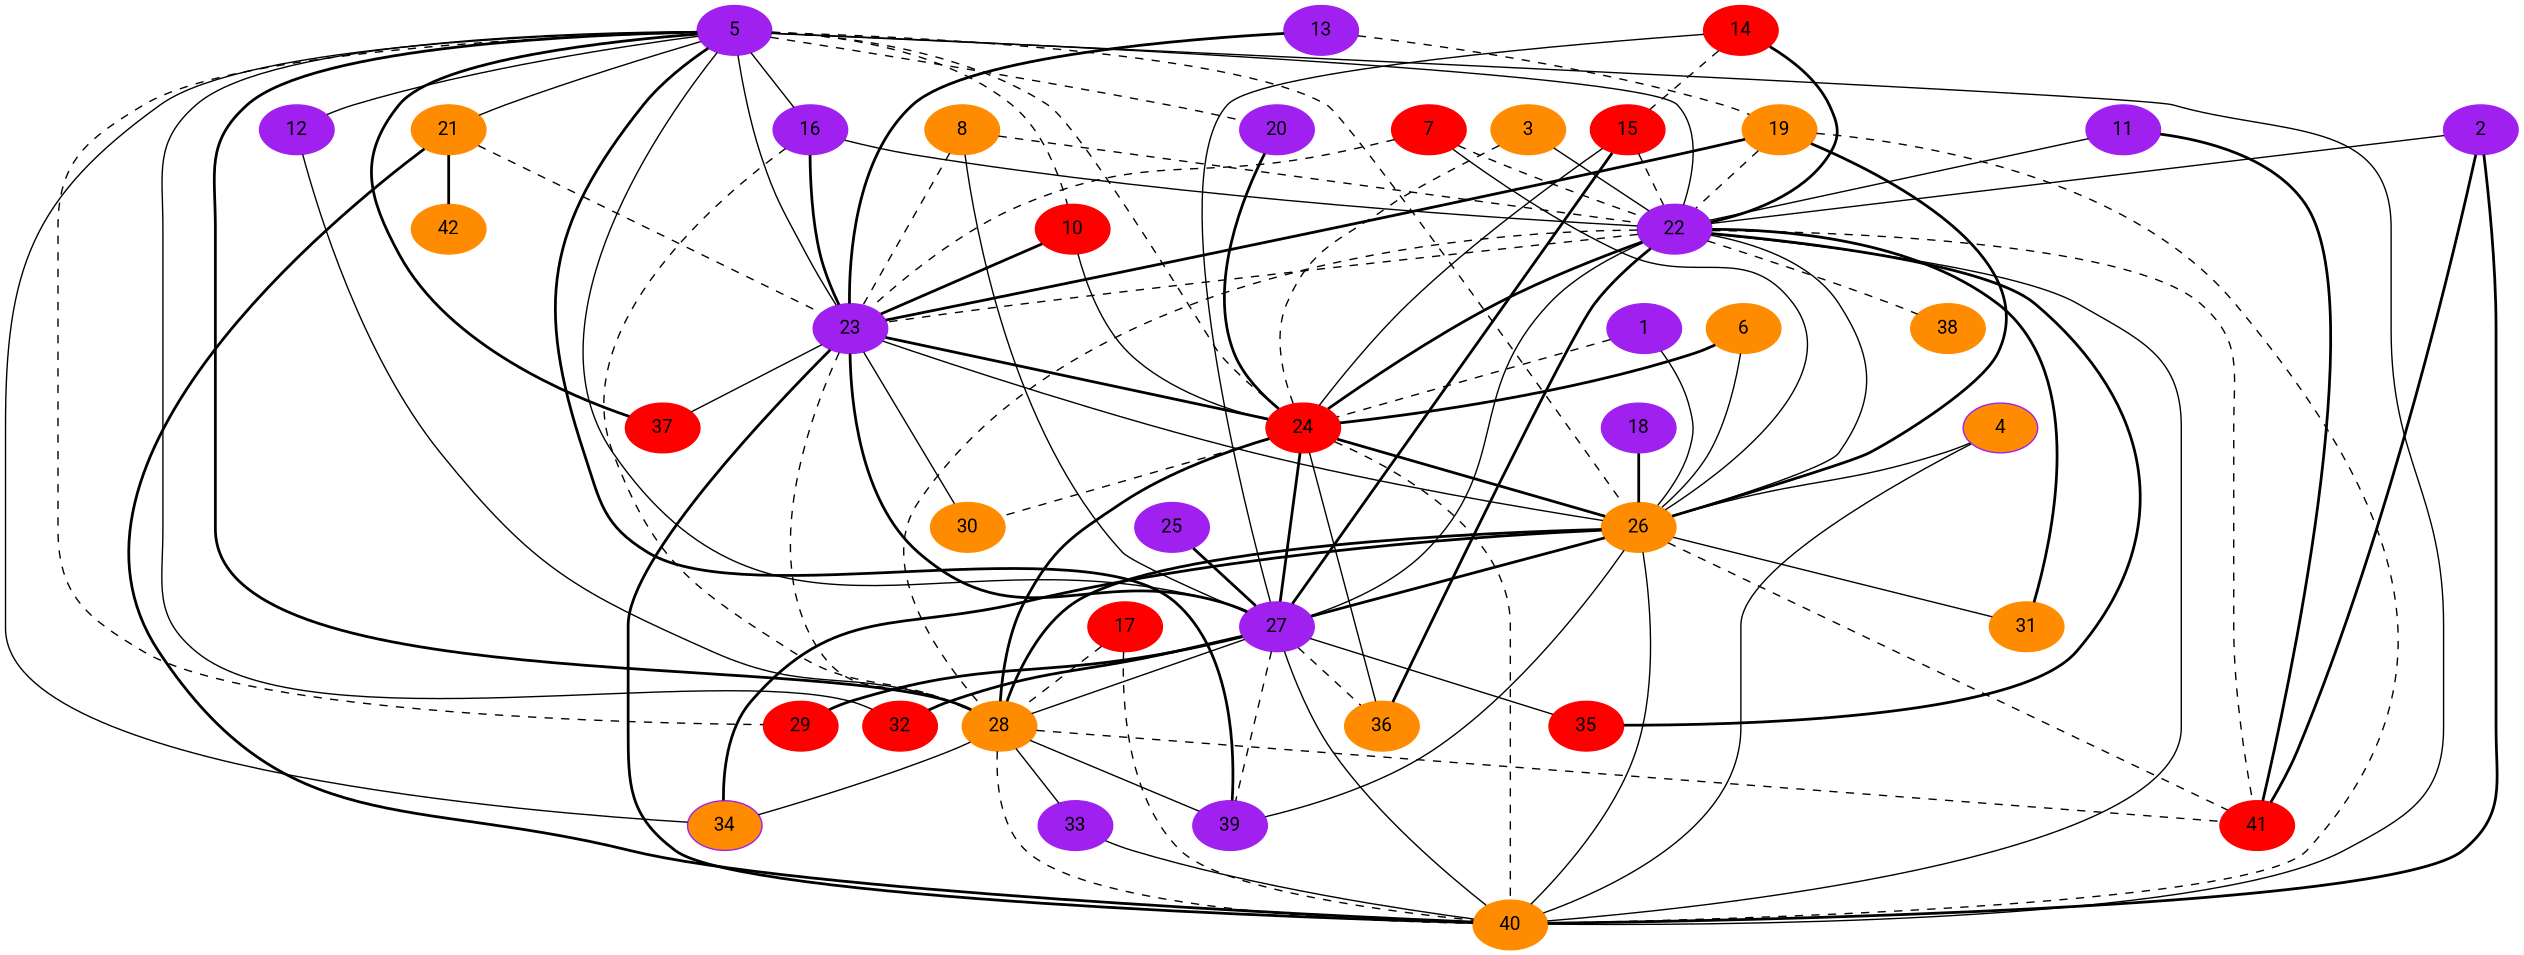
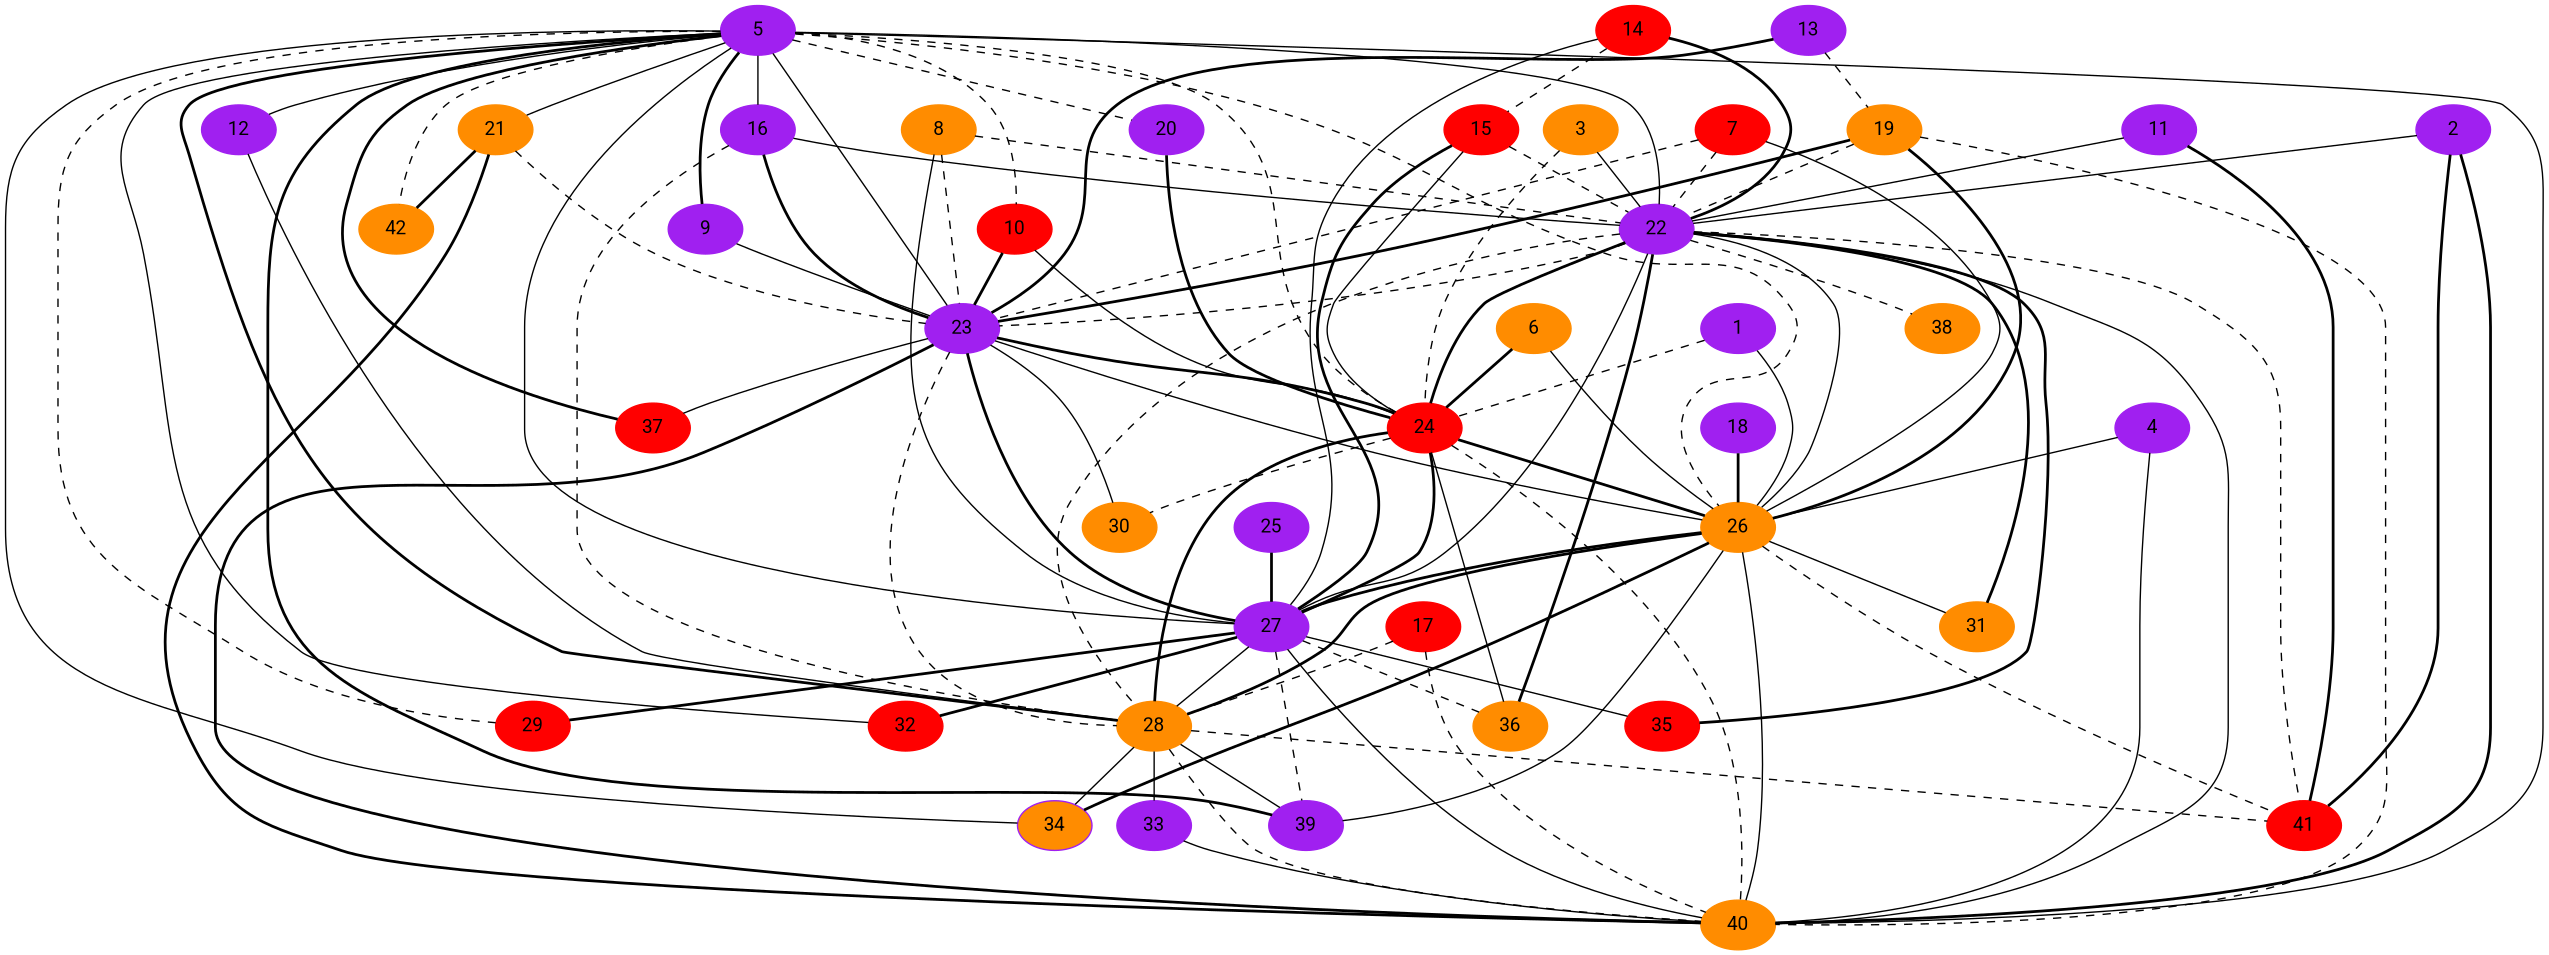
none -> (488, 84)
none -> (705, 229)
(2000, 428) -> (2152, 428)
